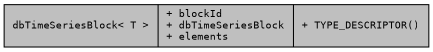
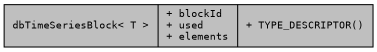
(226, 25) -> (185, 25)
